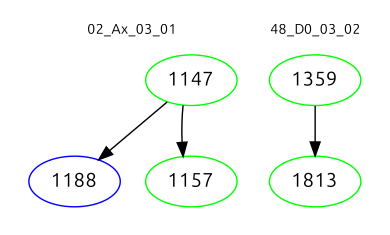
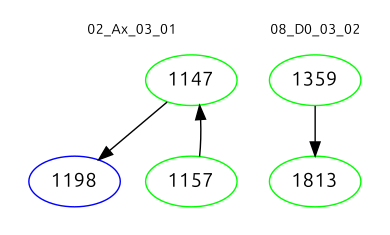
(316, 30) -> (316, 30)
(182, 124) -> (201, 138)
(75, 181) -> (75, 181)
